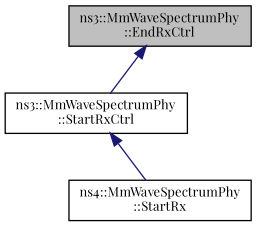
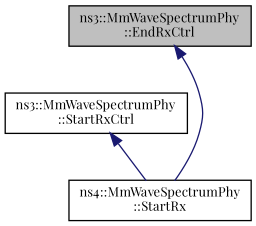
(124, 75) -> (202, 120)
